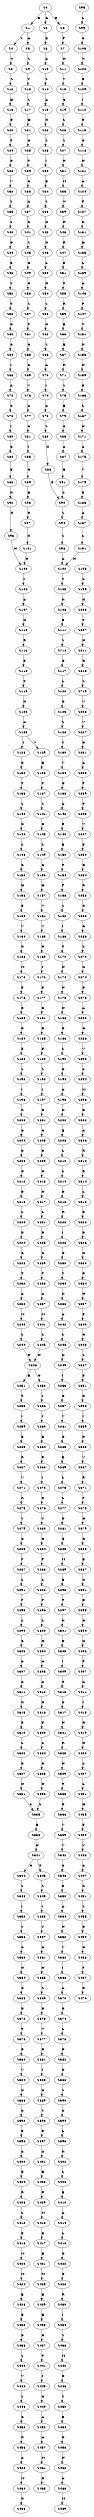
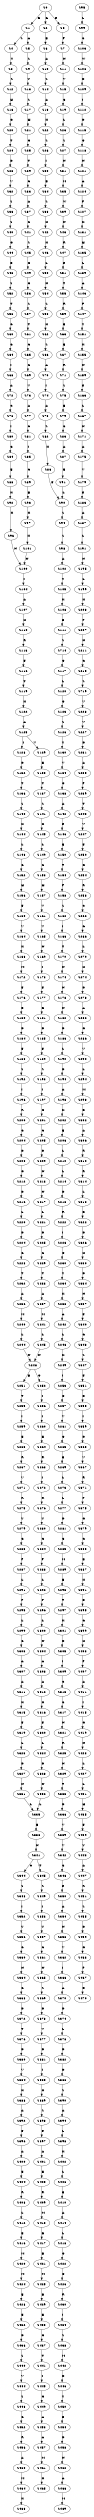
(73, 558) -> (82, 558)
